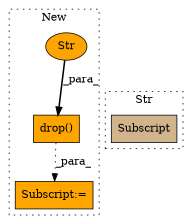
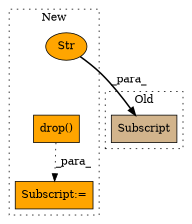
(62, 84) -> (108, 81)
(144, 100) -> (144, 100)
